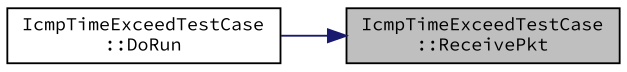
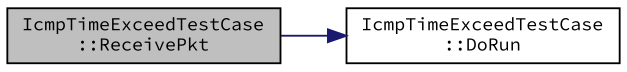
(304, 36) -> (304, 36)
